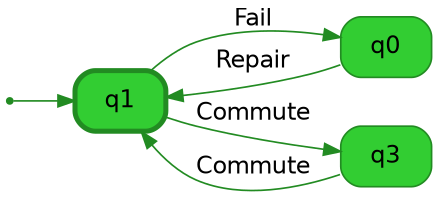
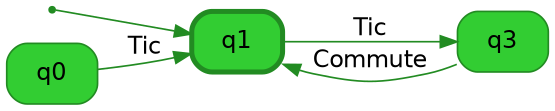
(233, 34) -> none
(253, 61) -> (145, 48)
(253, 114) -> (370, 29)
